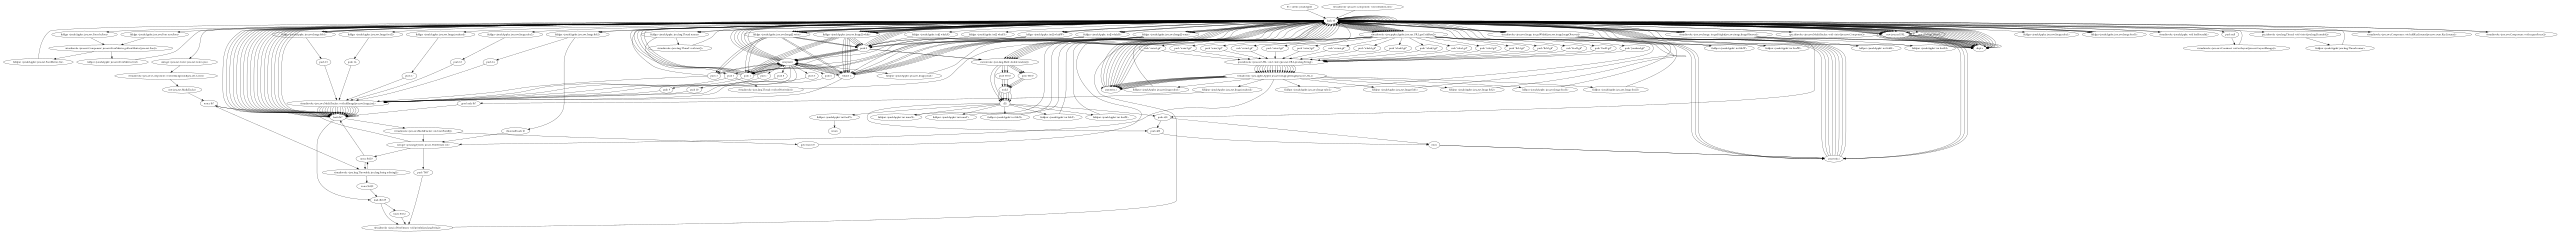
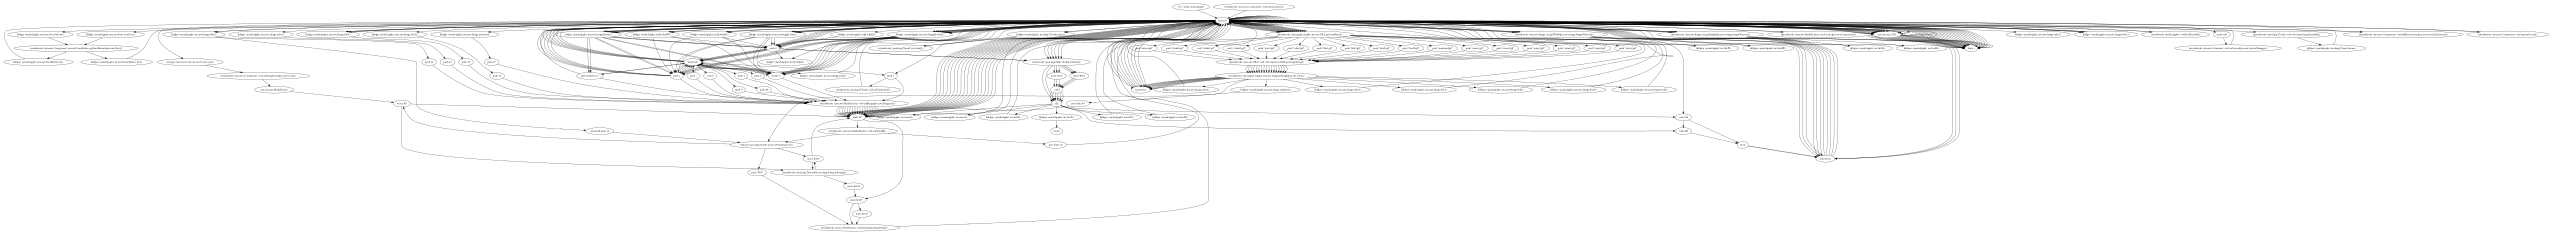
(896, 40) -> (779, 55)
(714, 76) -> (590, 76)
